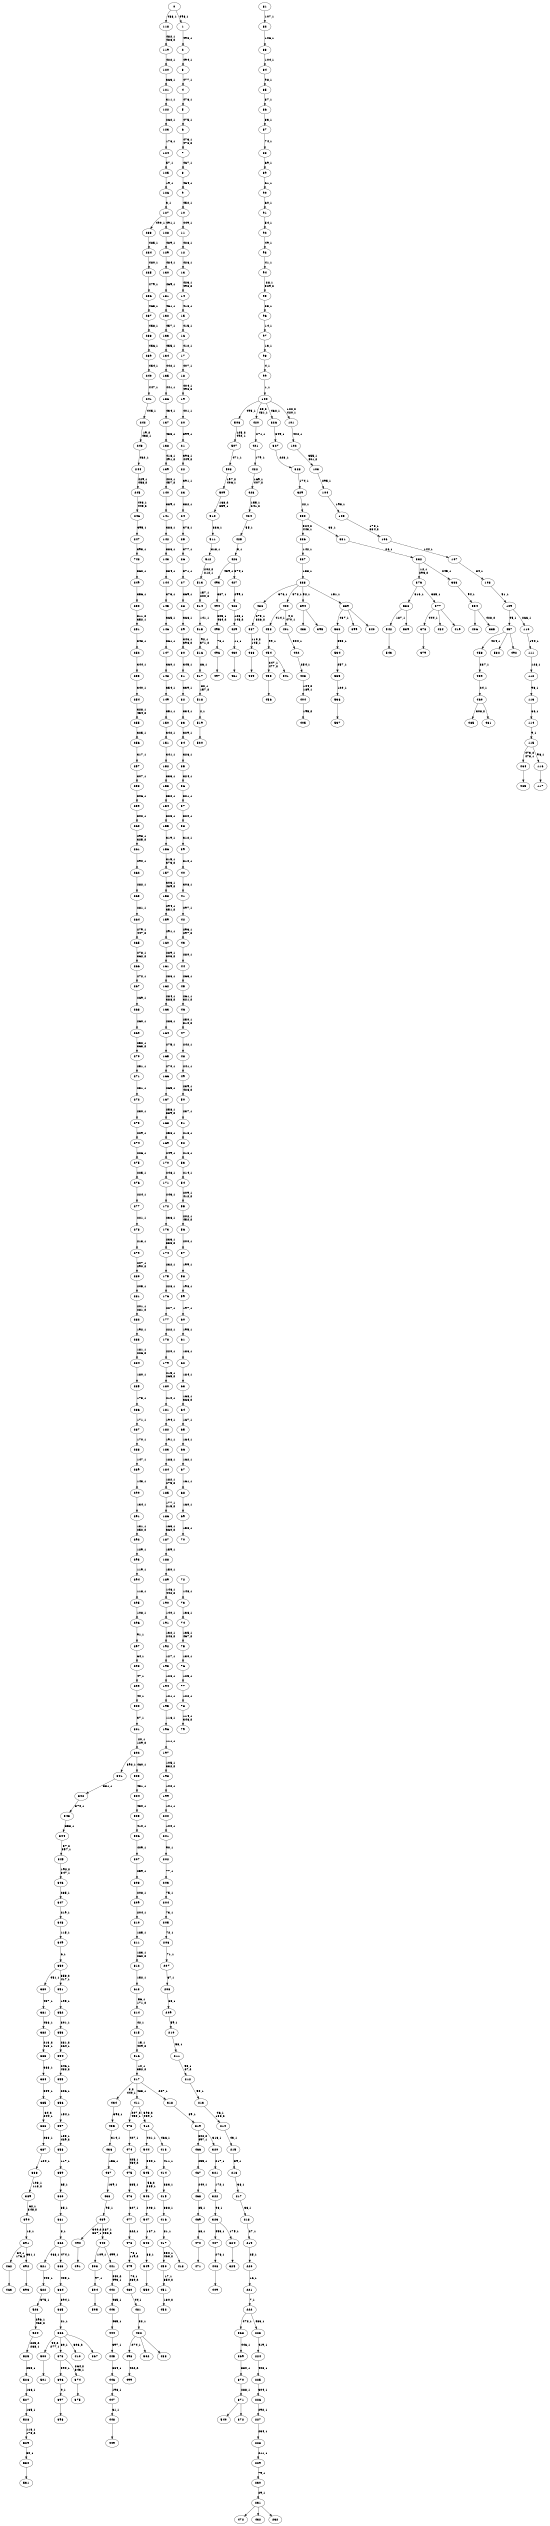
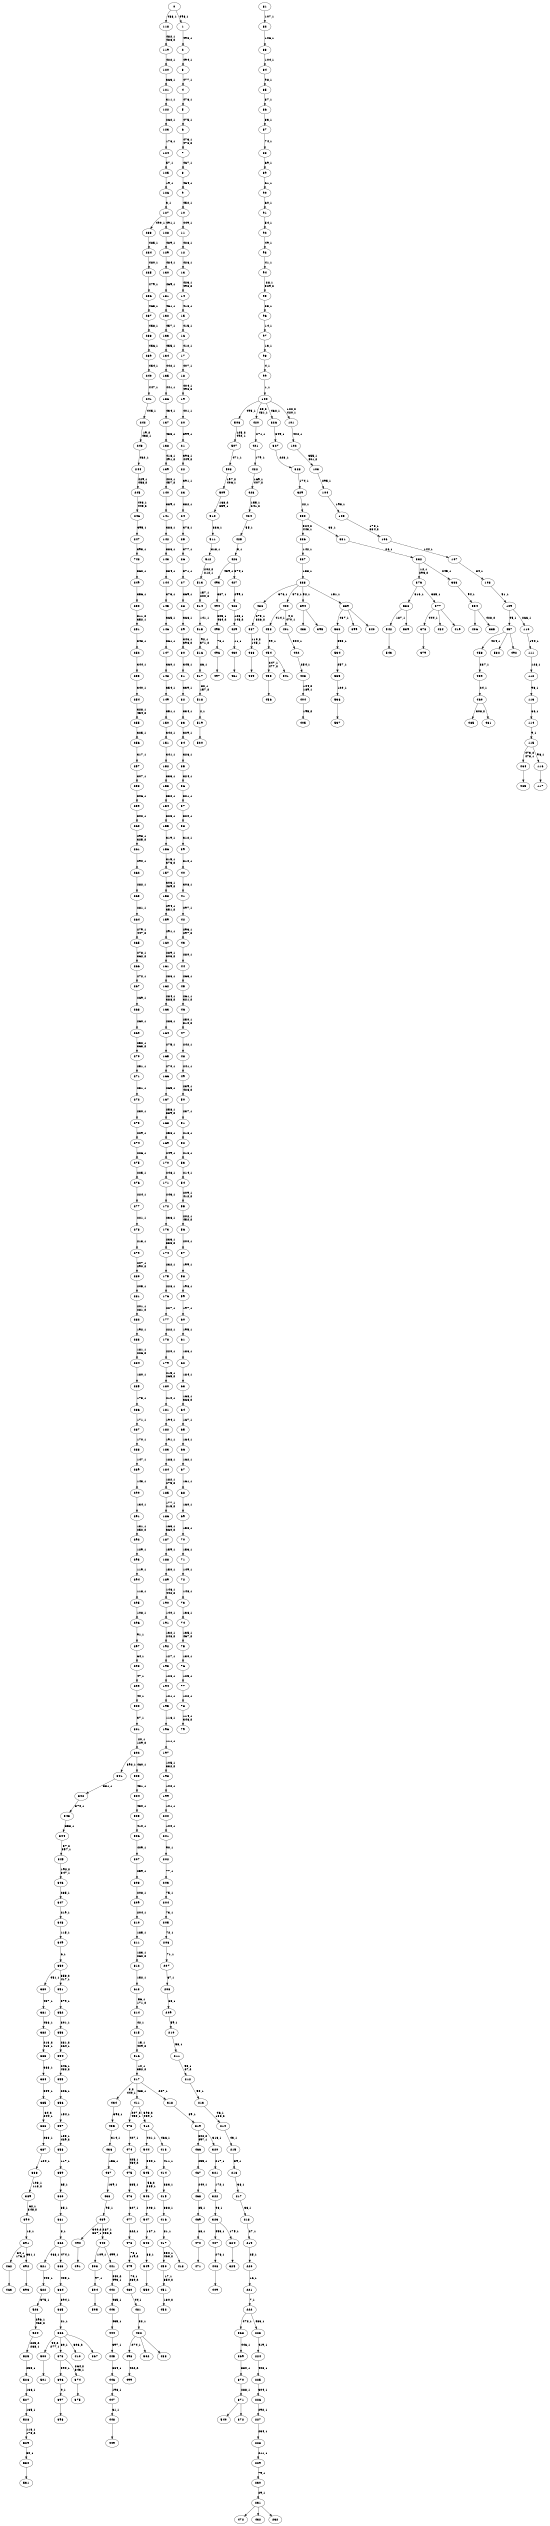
none -> (183, 1560)
(65, 2001) -> (65, 2001)
